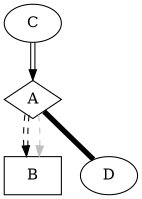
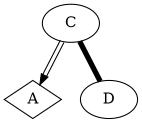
(69, 136) -> (90, 61)
(33, 176) -> none
